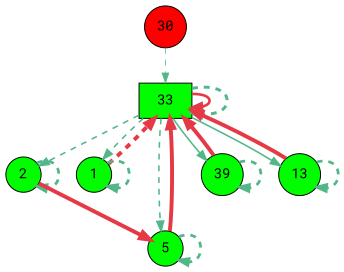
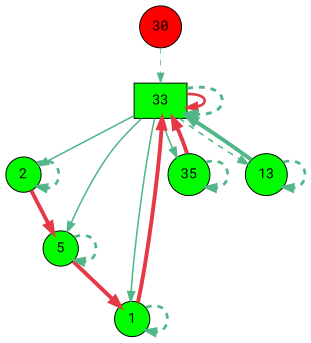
(126, 135) -> (140, 205)
(244, 135) -> (224, 140)
(93, 138) -> (91, 138)
(232, 138) -> (209, 139)
(129, 145) -> (152, 216)
(159, 170) -> (101, 167)
(222, 175) -> (189, 175)
(172, 180) -> (93, 280)
